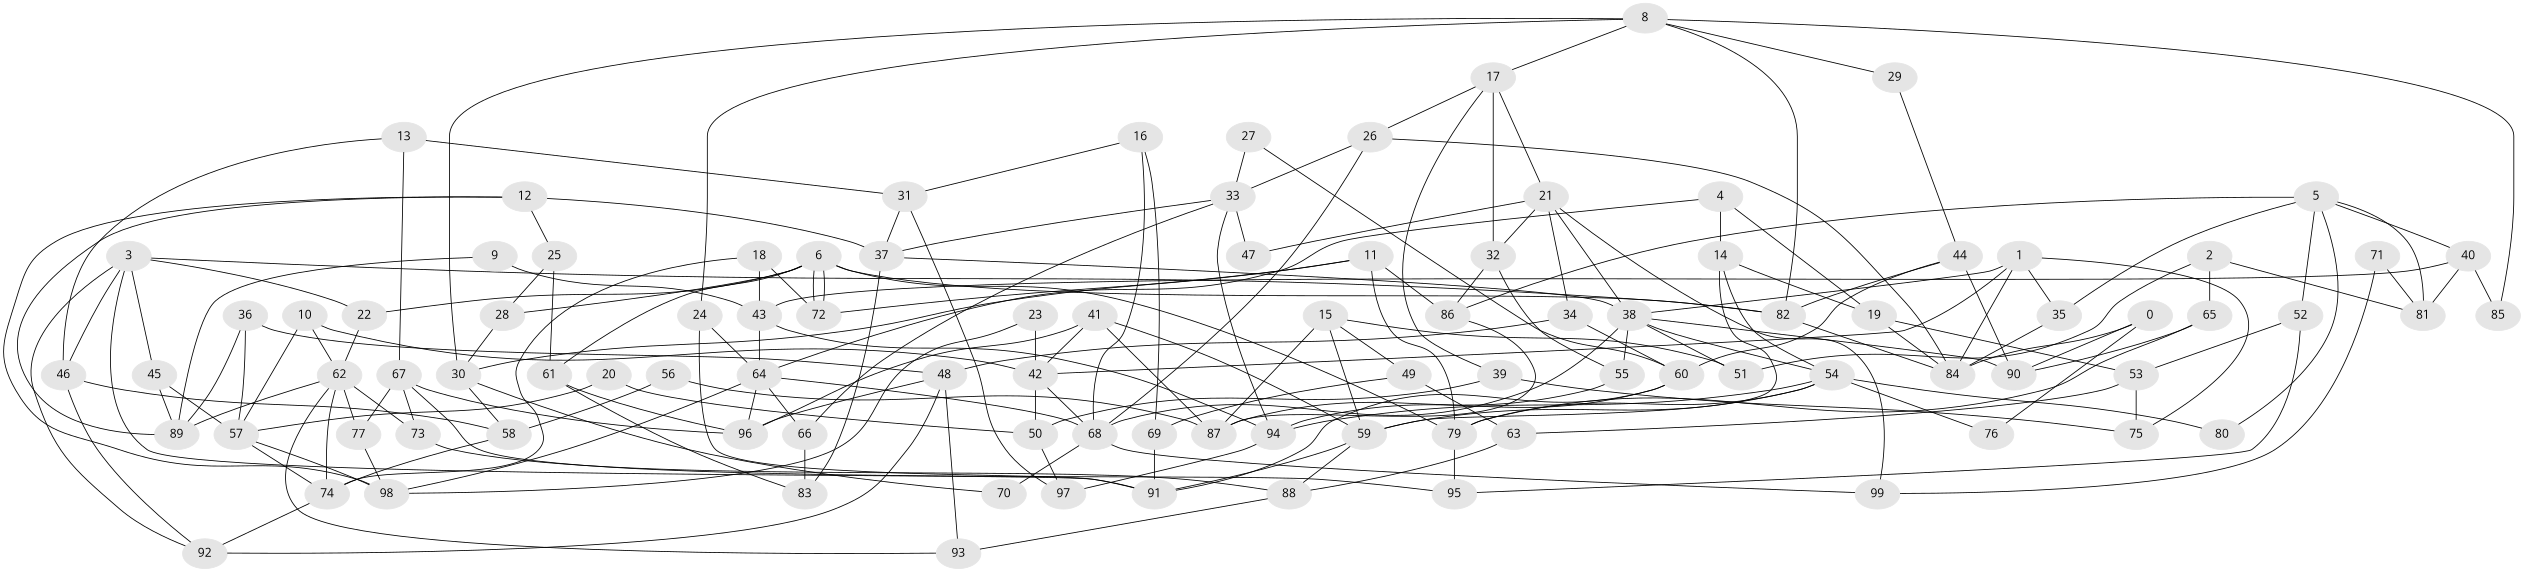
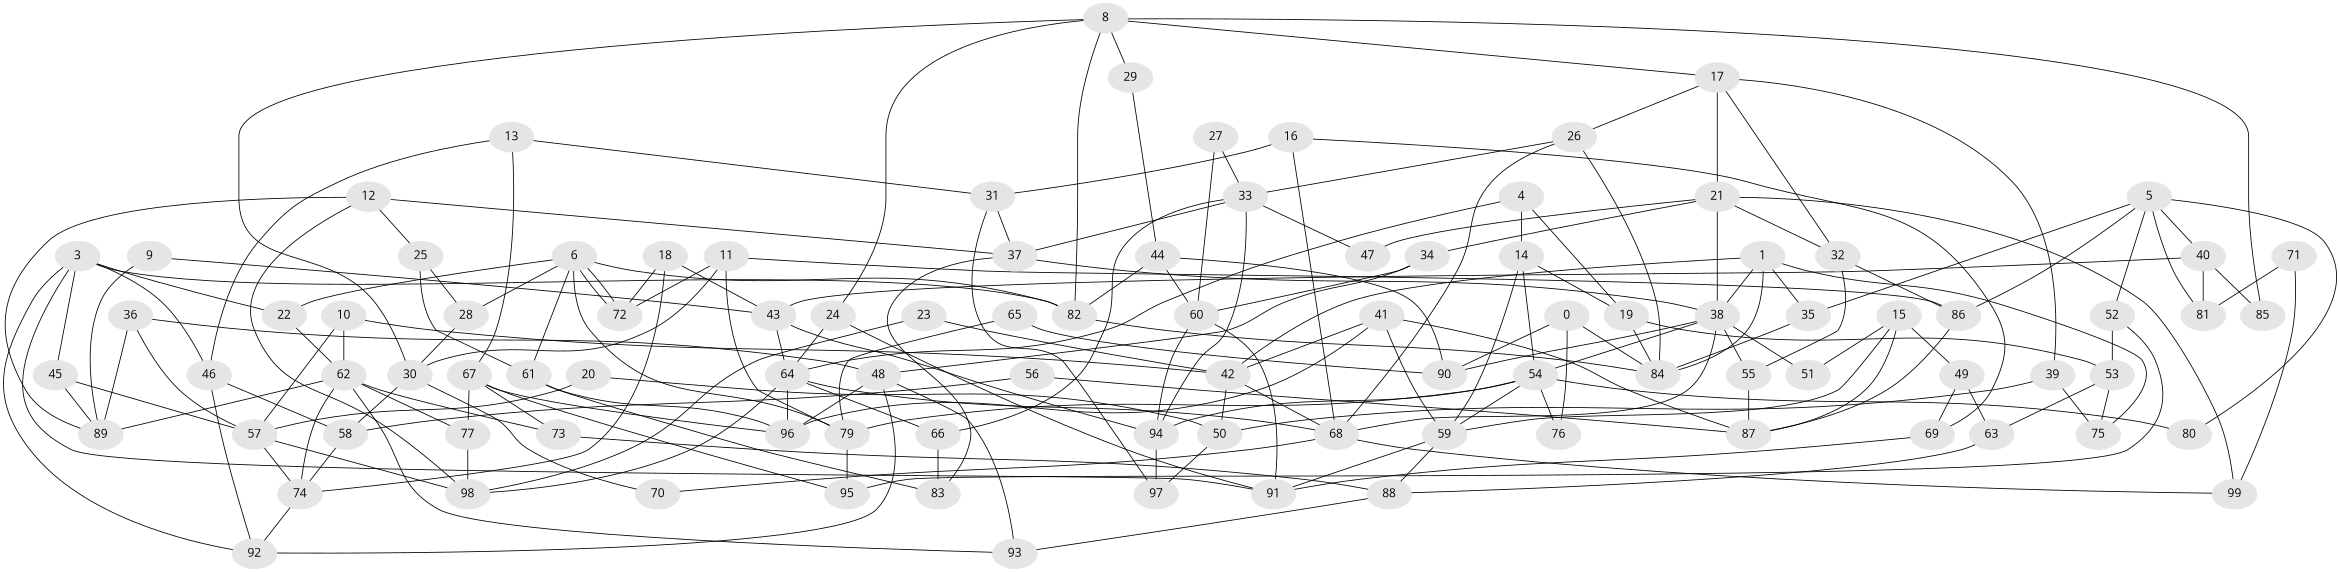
(2210, 256) -> none
